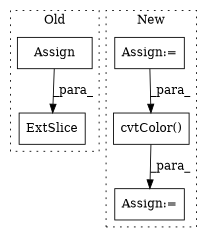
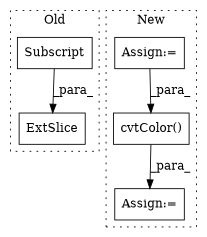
(55, 53) -> (55, 53)
